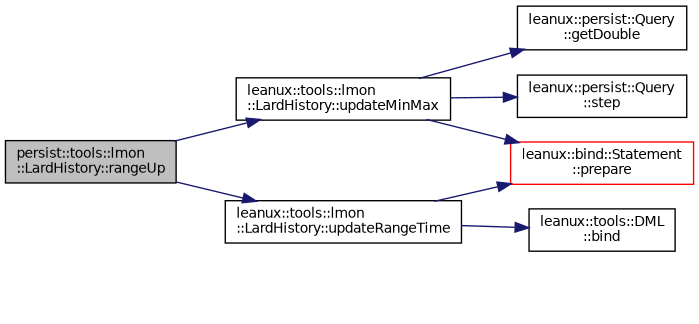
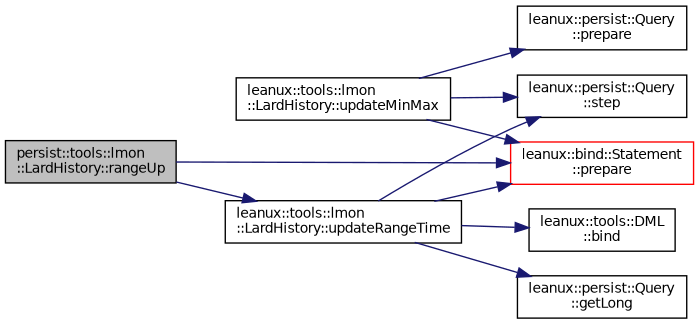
(602, 28) -> (602, 28)
(210, 132) -> (336, 162)
none -> (462, 153)
none -> (602, 297)
